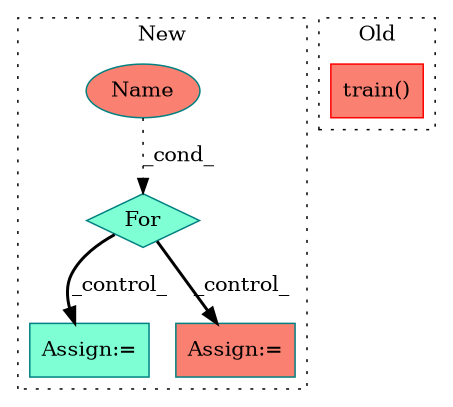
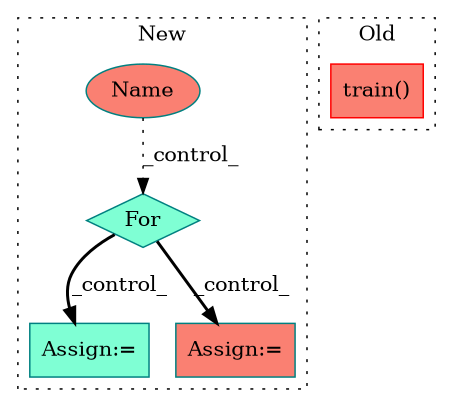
(179, 156) -> (191, 156)
